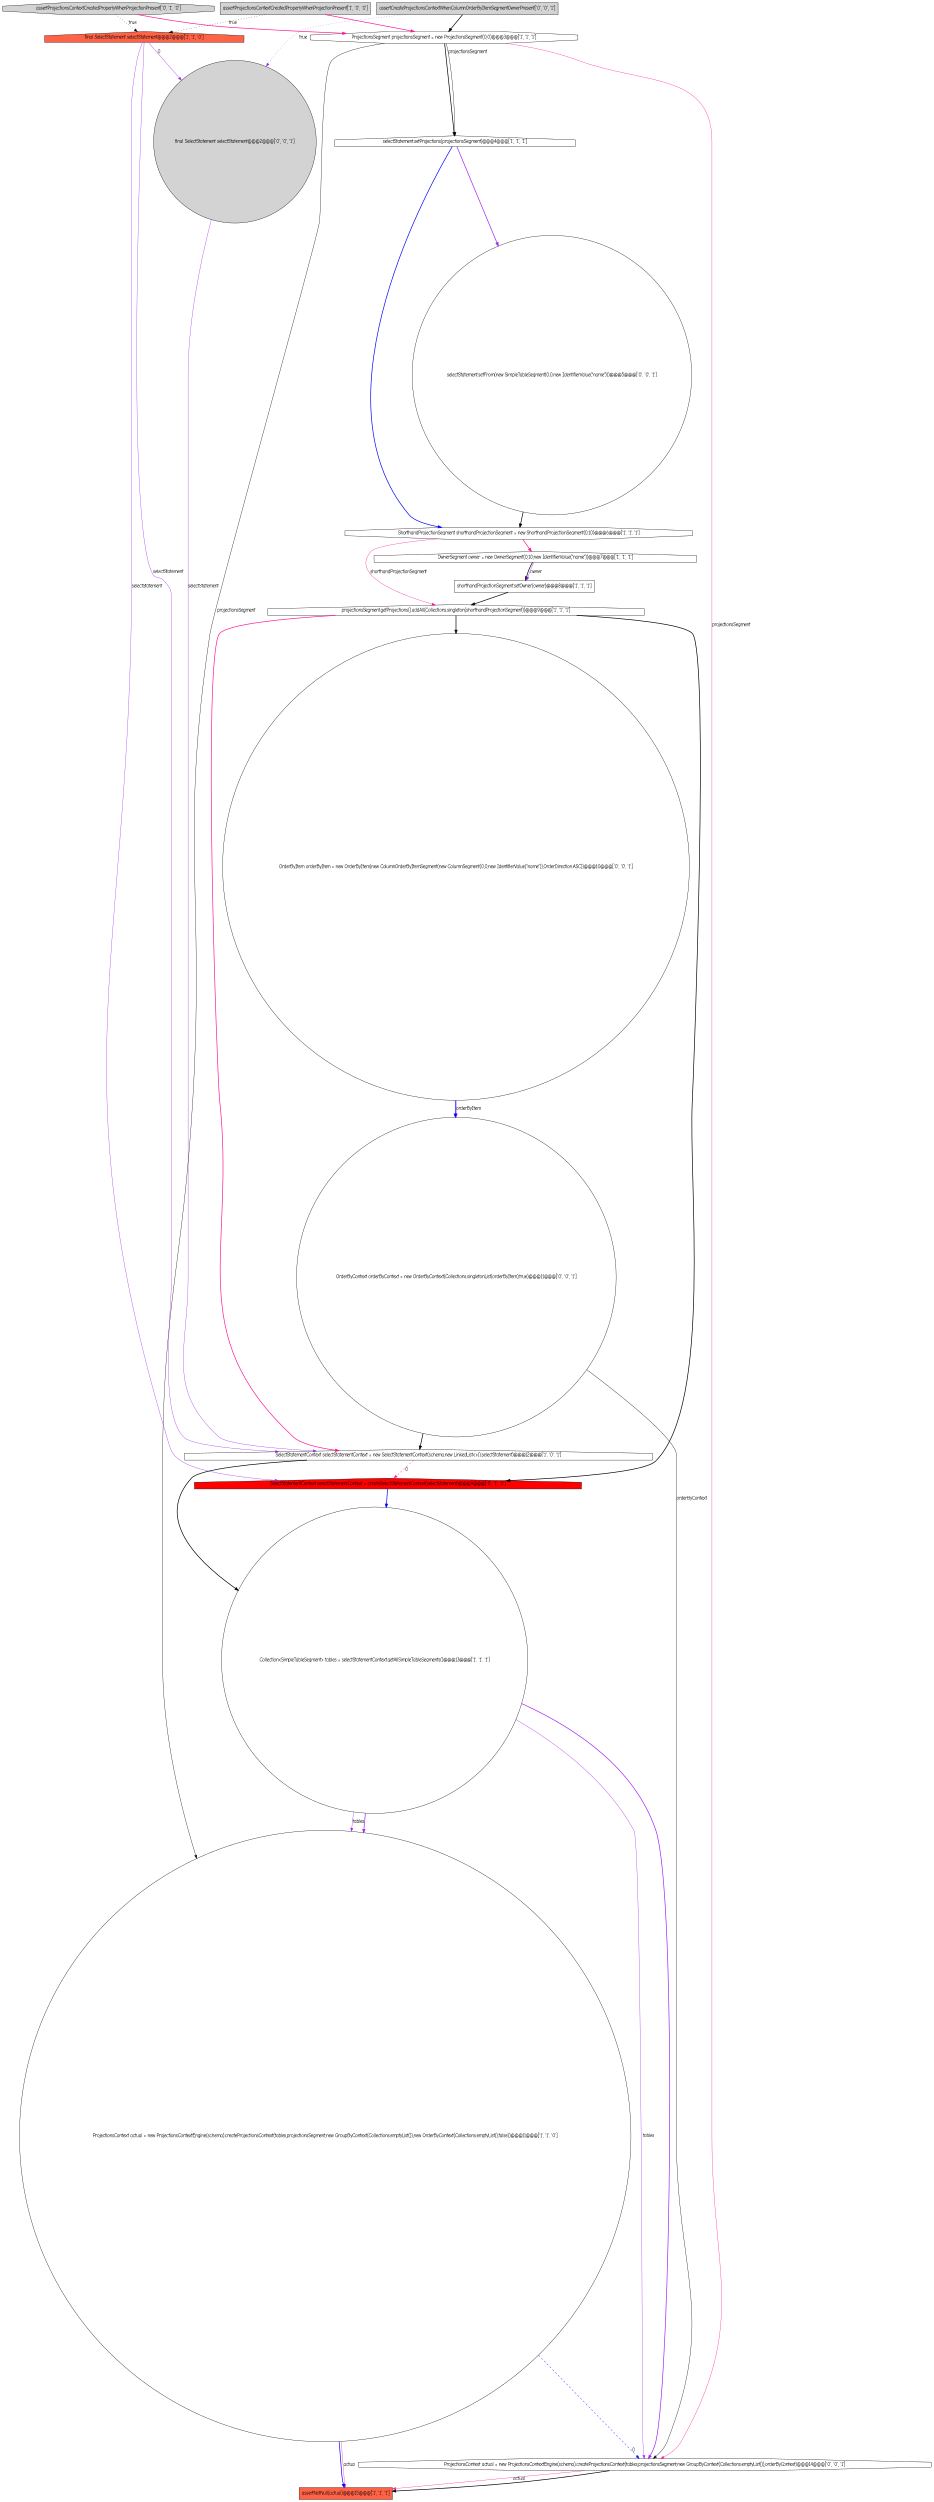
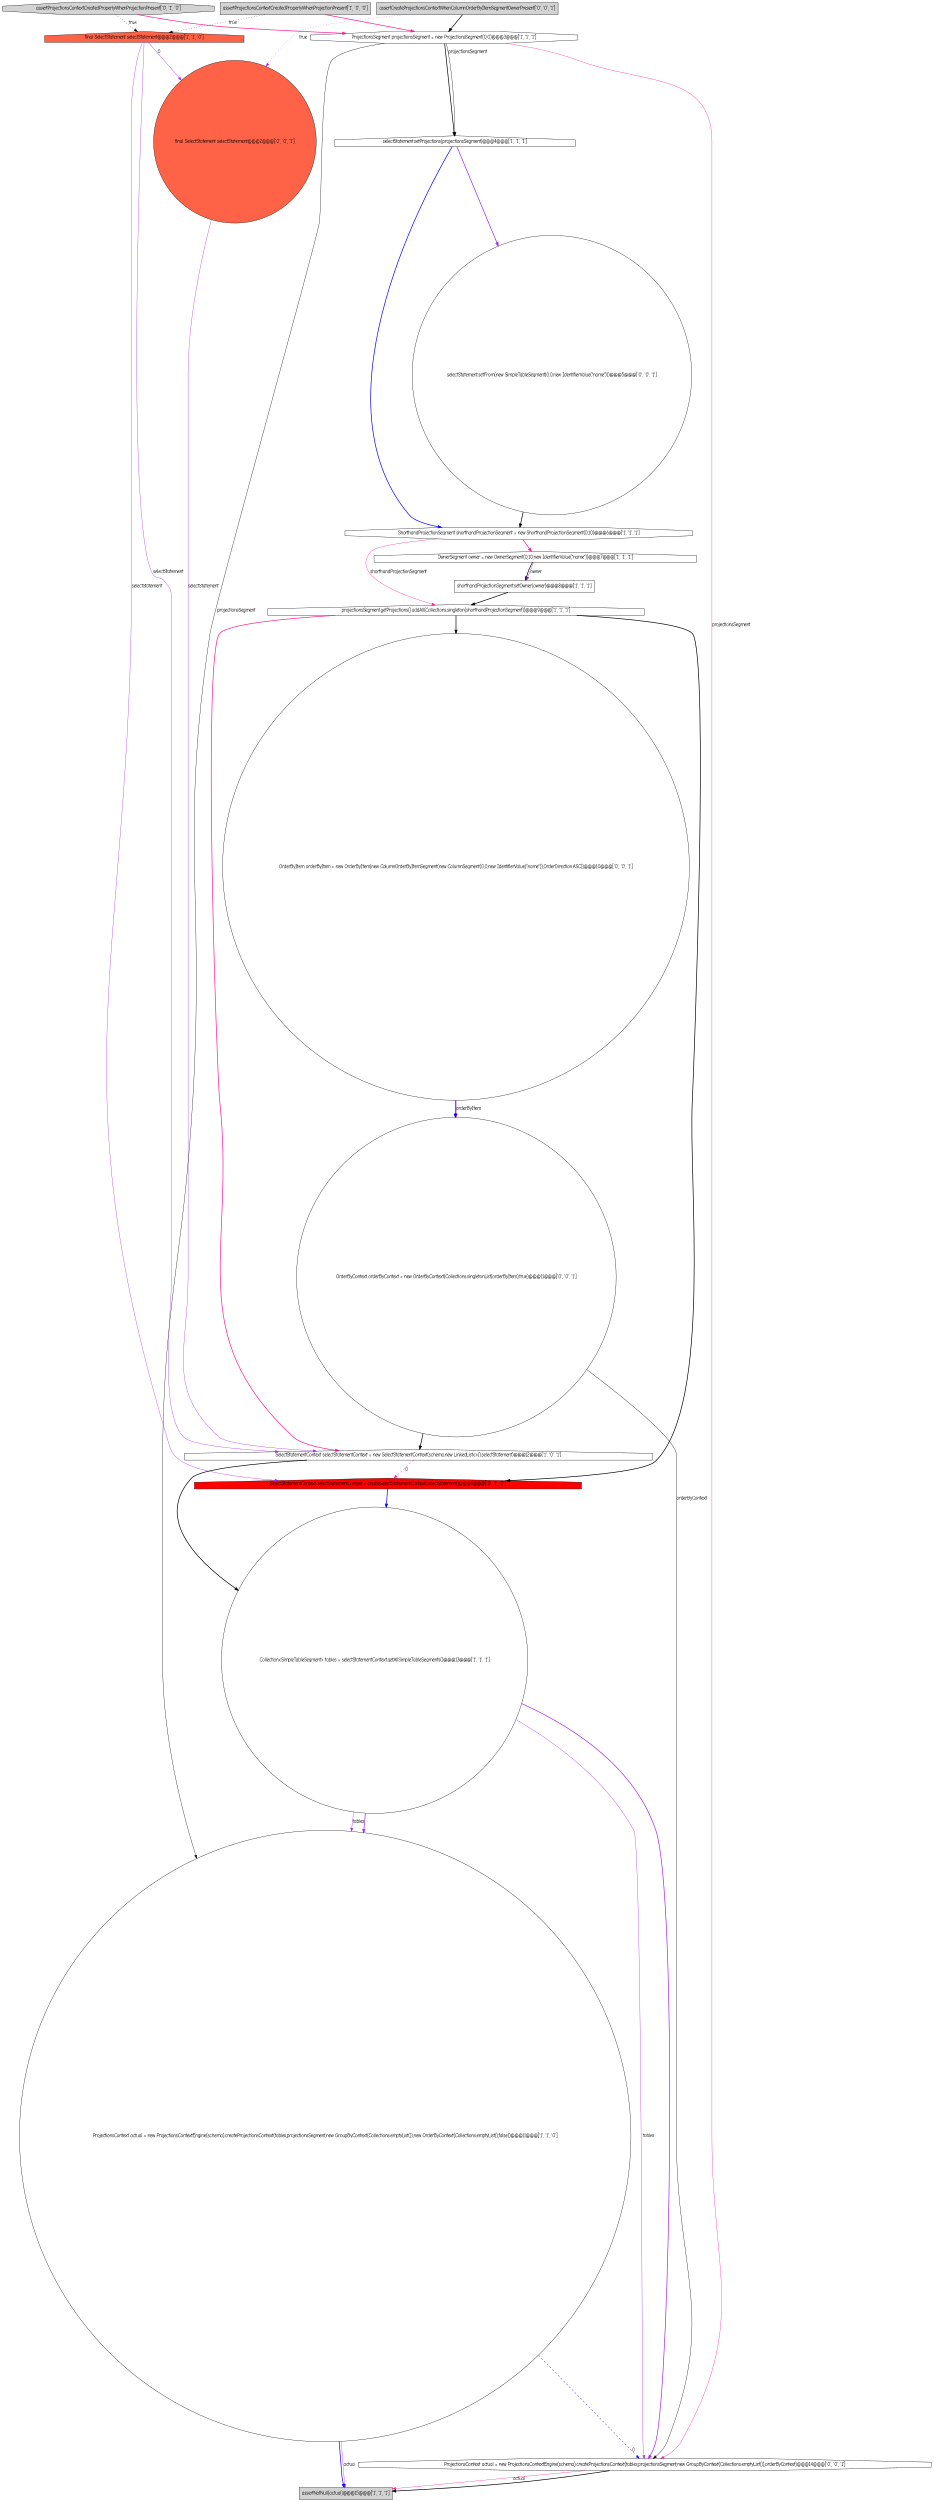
(235, 142) -> (235, 142)
(346, 2494) -> (346, 2494)
